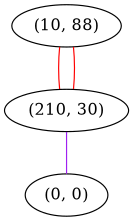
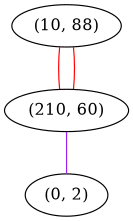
(67, 110) -> (67, 110)
(67, 195) -> (67, 195)
